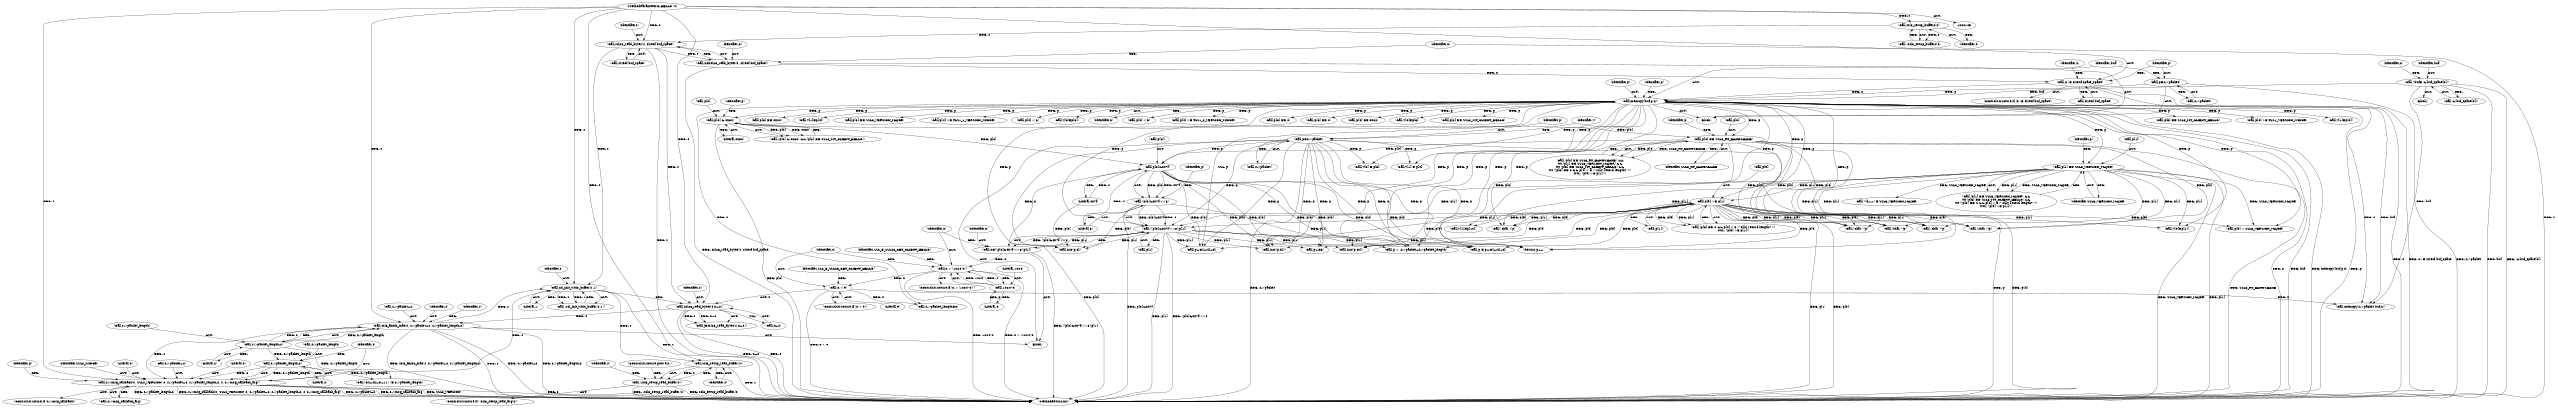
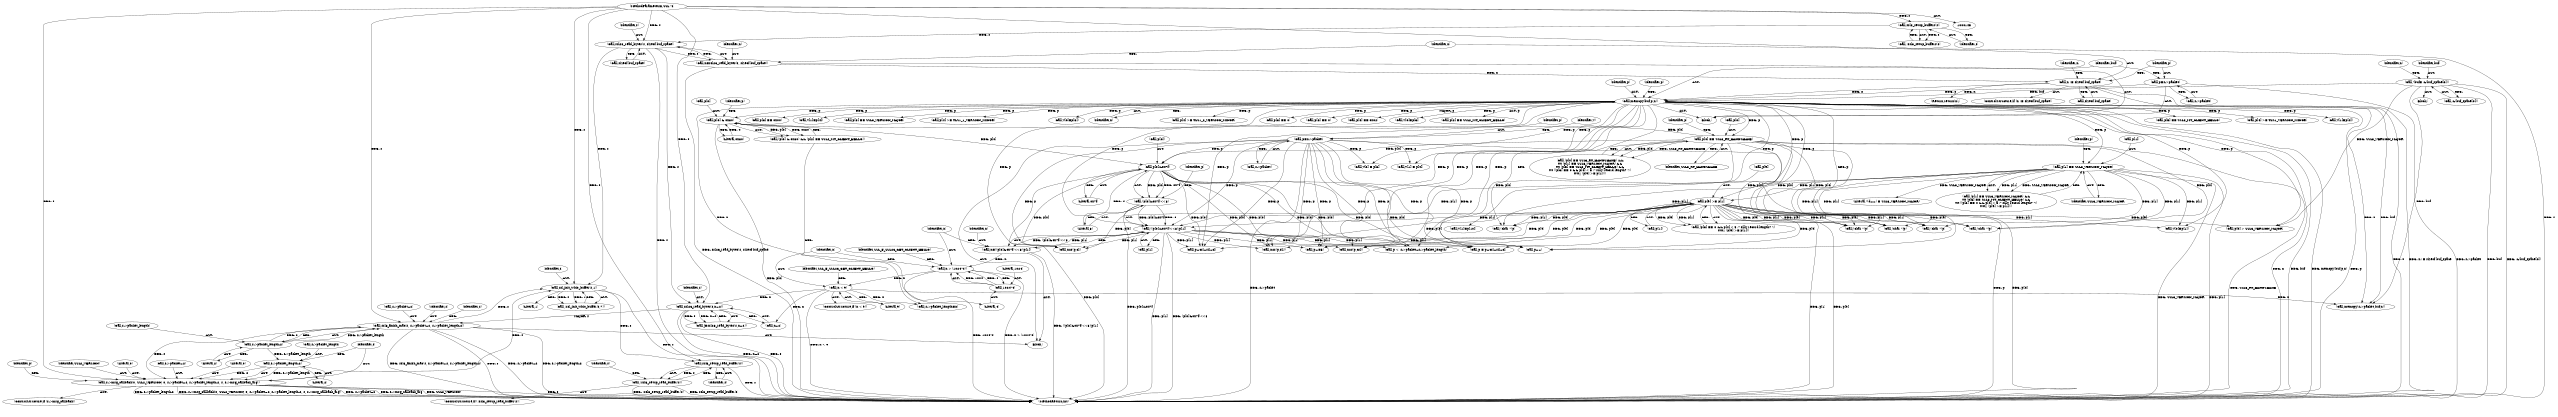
(652, 7) -> (652, 7)
(708, 54) -> (708, 54)
(2080, 82) -> (2080, 82)
none -> (1946, 101)
(1447, 111) -> (1447, 111)
(1515, 111) -> (1515, 111)
(1028, 120) -> none
(1139, 120) -> none
(1354, 126) -> (1365, 126)
(735, 130) -> (735, 130)
(1223, 167) -> (1223, 167)
(1522, 167) -> (1522, 167)
(2217, 181) -> (2343, 153)
(1104, 186) -> (1104, 186)
(1887, 202) -> (1887, 202)
(1585, 213) -> (1549, 230)
(1056, 222) -> (1056, 196)
(1277, 227) -> (1308, 241)
(1534, 250) -> (1534, 250)
(947, 288) -> none
(533, 296) -> none
(641, 296) -> (718, 316)
(765, 297) -> (765, 297)
(995, 297) -> (995, 297)
(1001, 297) -> (845, 259)
none -> (798, 299)
none -> (862, 300)
(581, 307) -> (581, 307)
(582, 316) -> (582, 316)
(753, 316) -> (753, 316)
(79, 364) -> (79, 364)
(650, 364) -> none
(390, 383) -> none
(120, 402) -> none
(483, 402) -> (483, 402)
